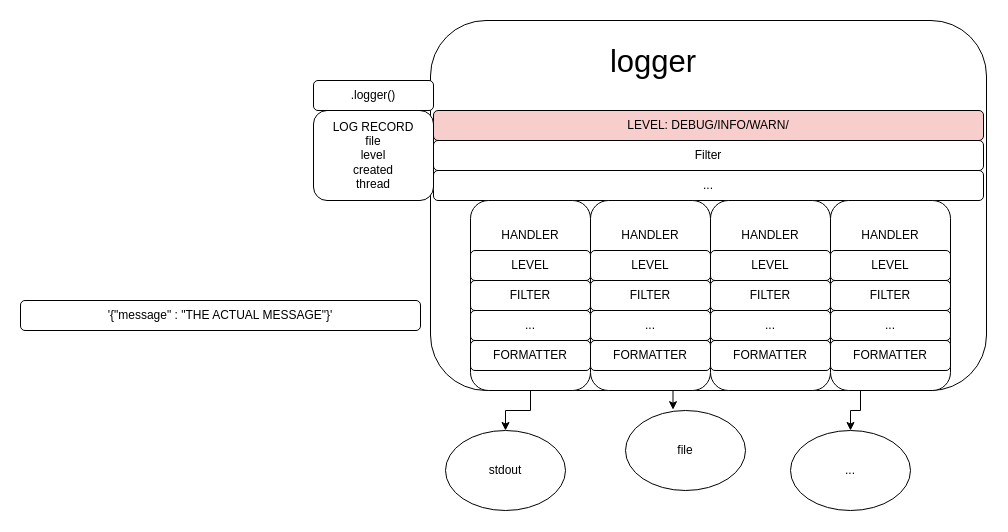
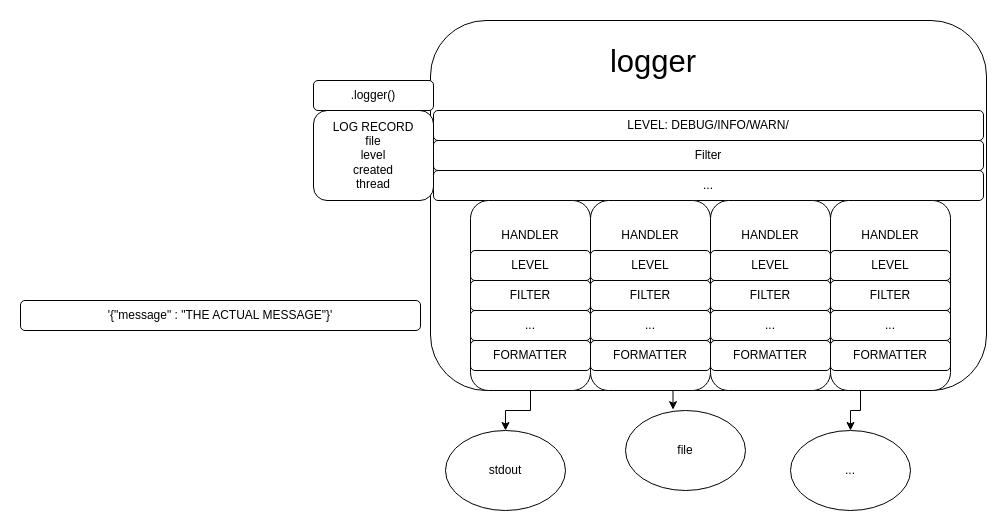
(709, 126) -> (709, 126)
